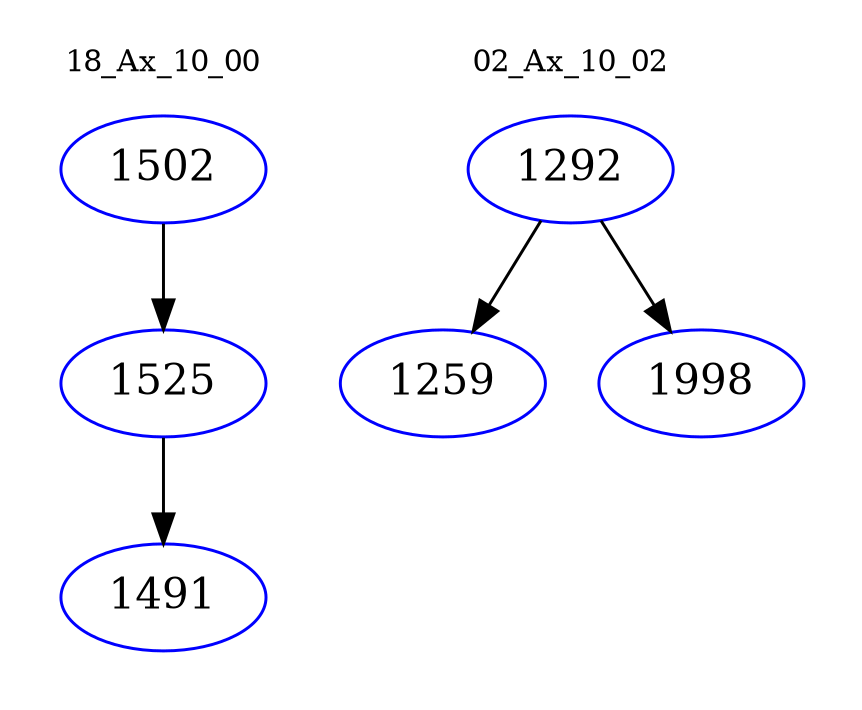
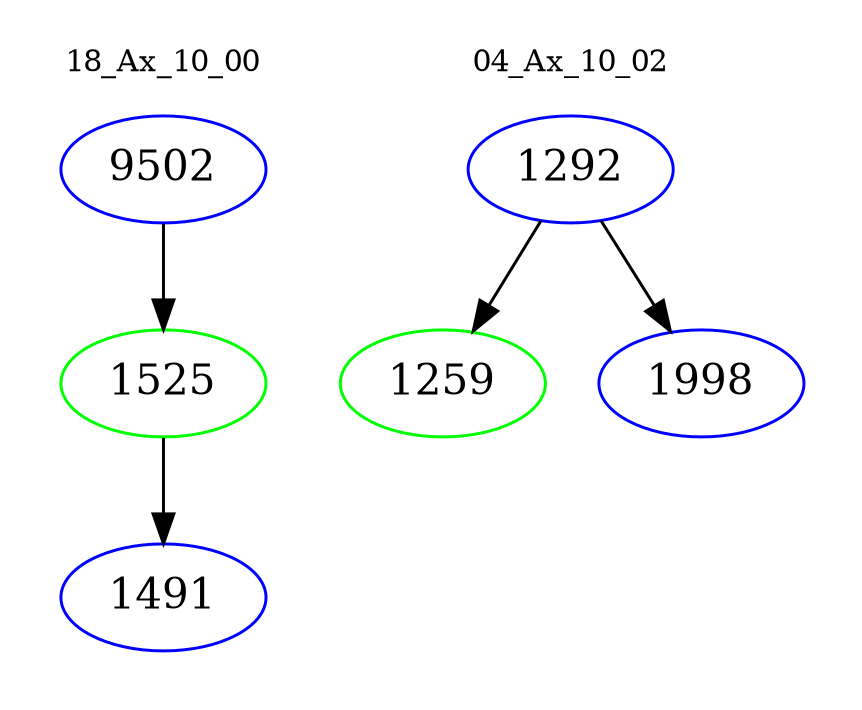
(571, 64) -> (571, 64)
(163, 169) -> (163, 169)
(163, 383) -> (163, 383)
(443, 383) -> (443, 383)
